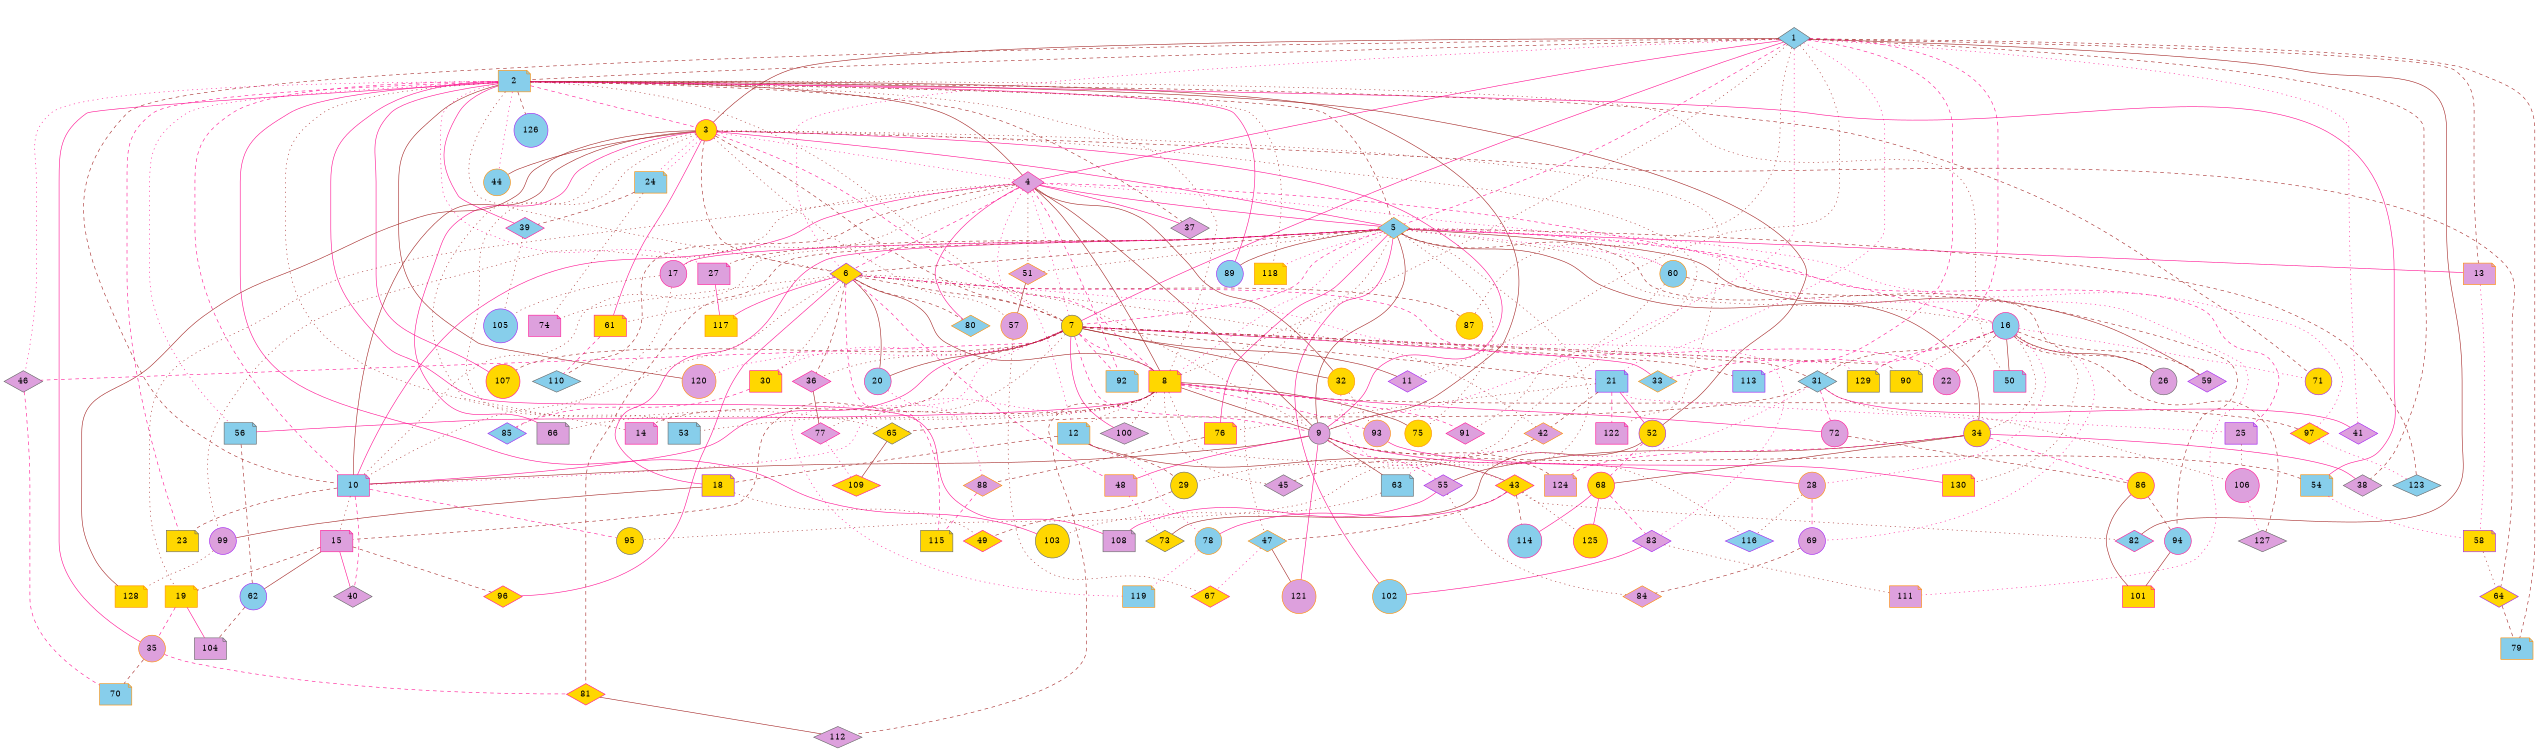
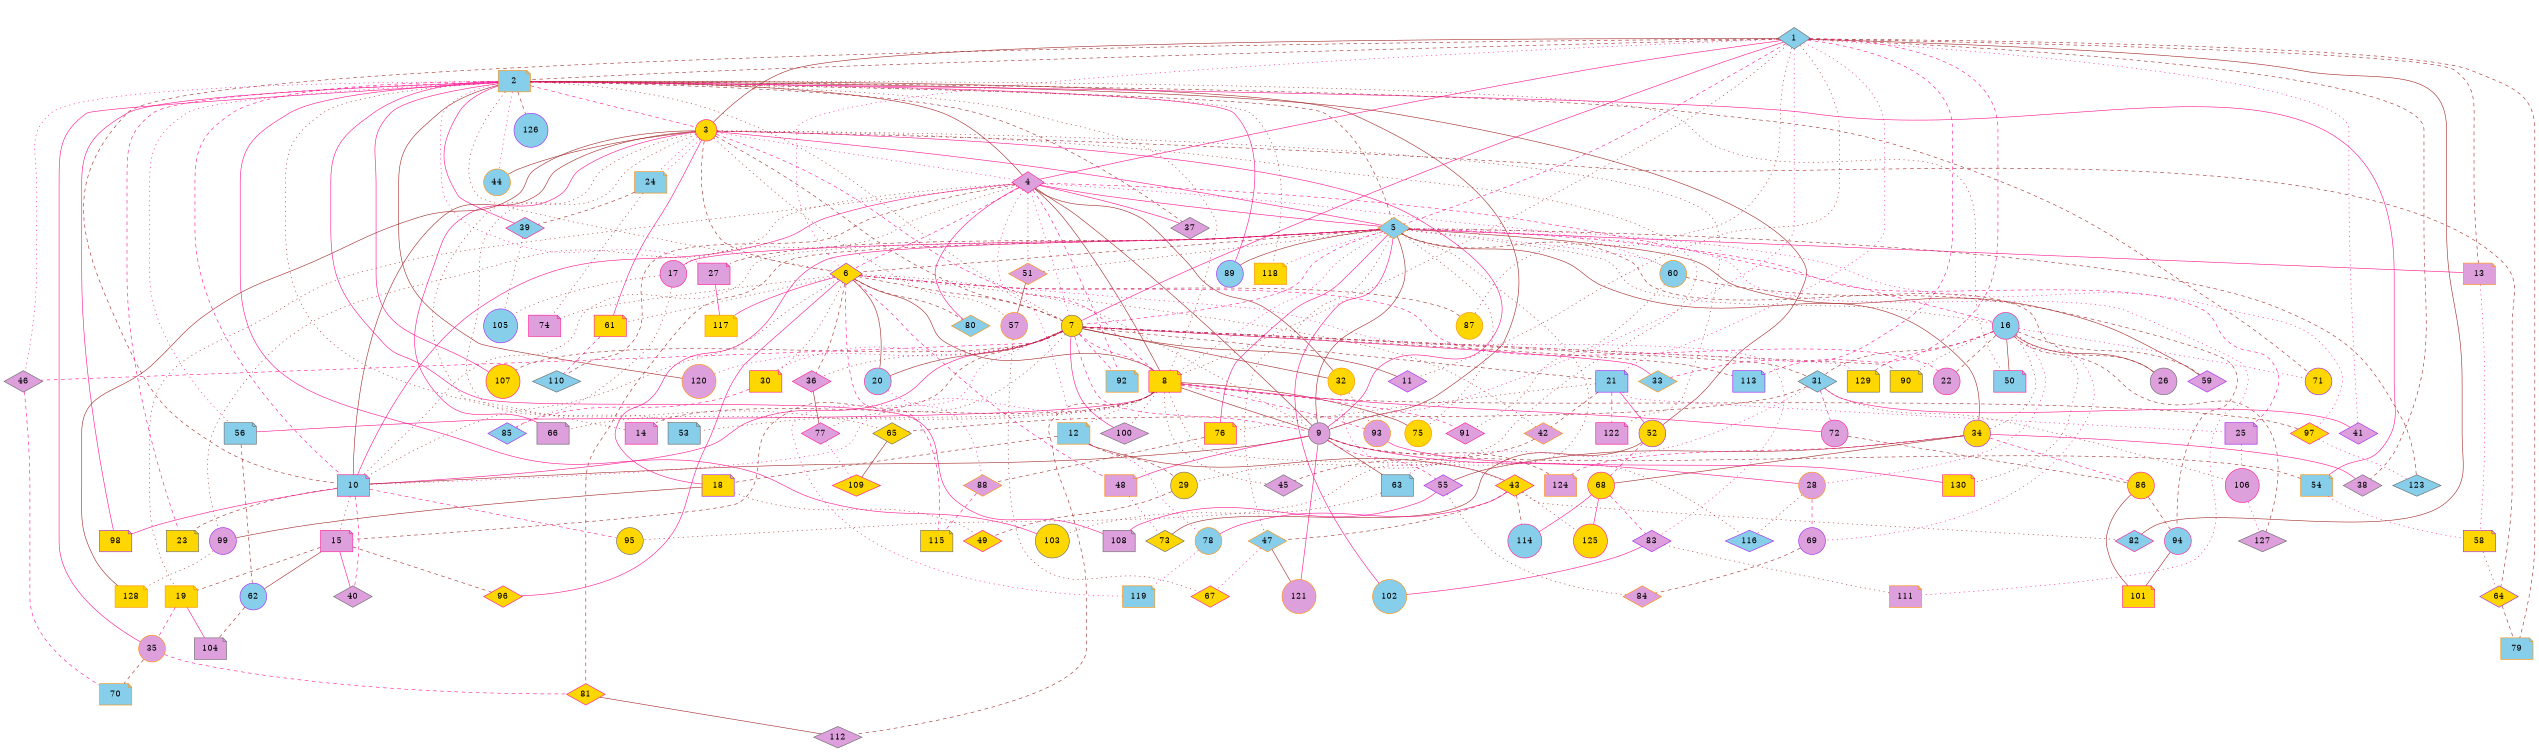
none -> (116, 541)
